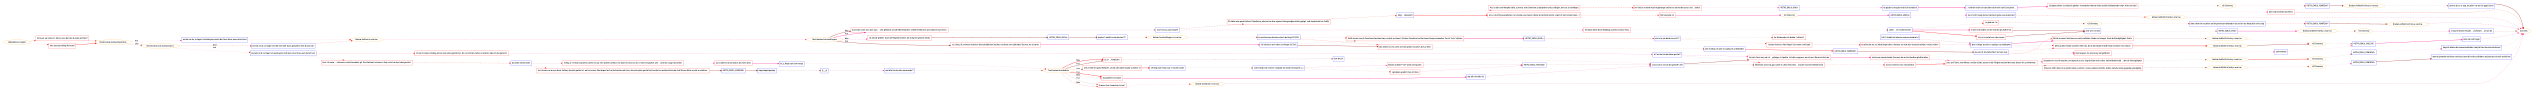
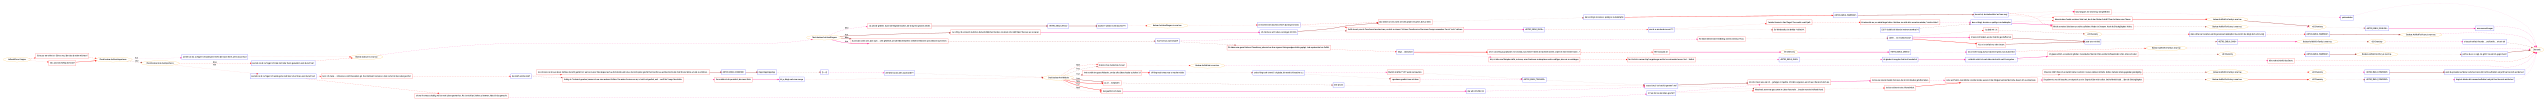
(2319, 49) -> (2453, 4)
